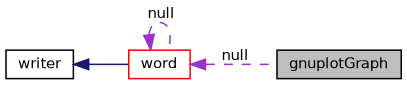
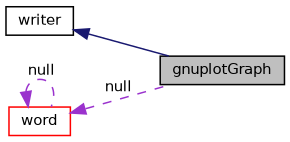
(109, 64) -> (129, 45)
